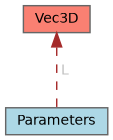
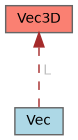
(57, 121) -> (39, 121)
